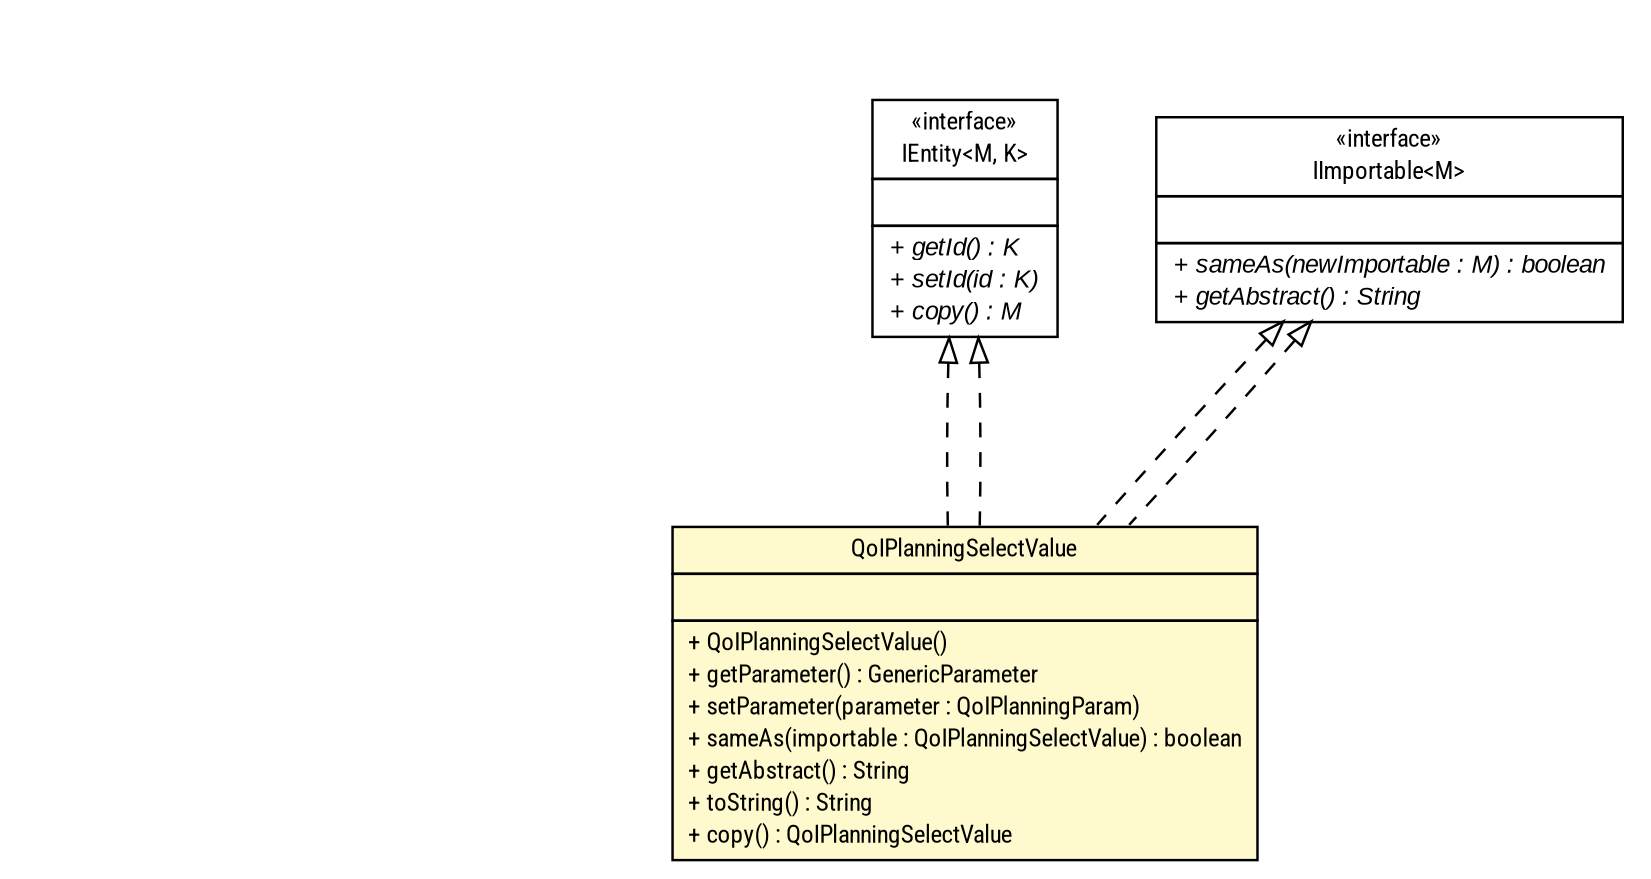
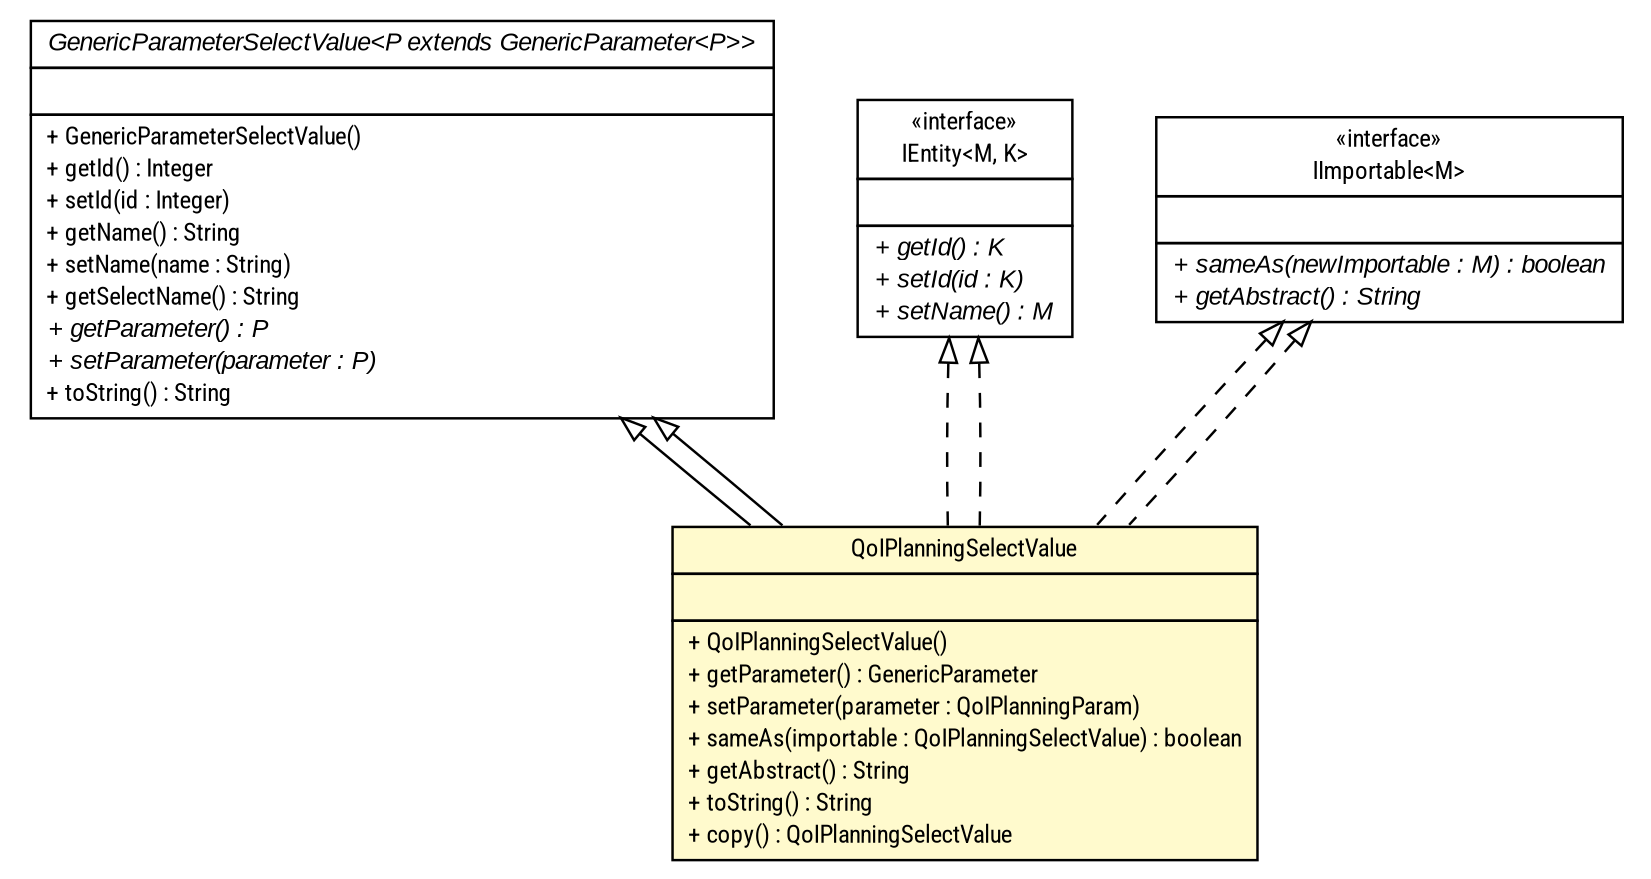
none -> (401, 218)
(956, 312) -> (965, 312)
